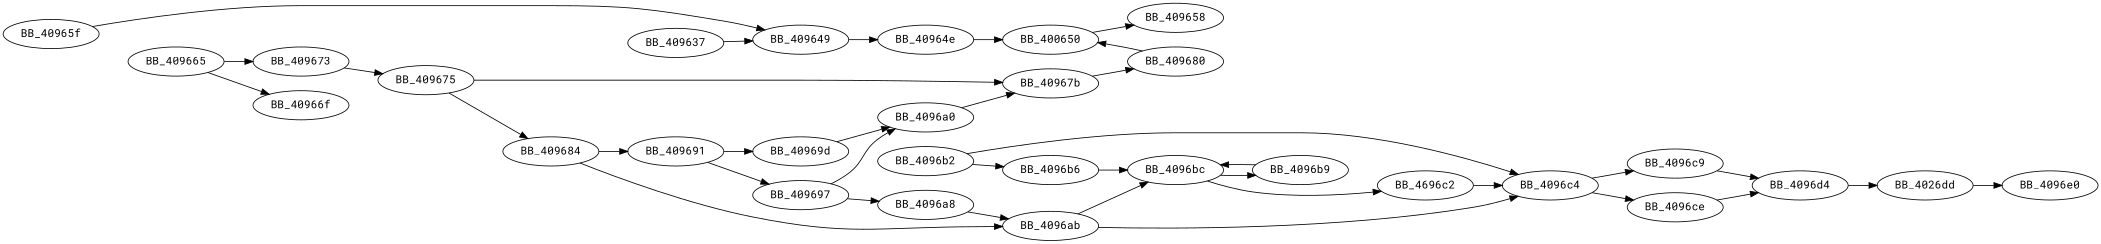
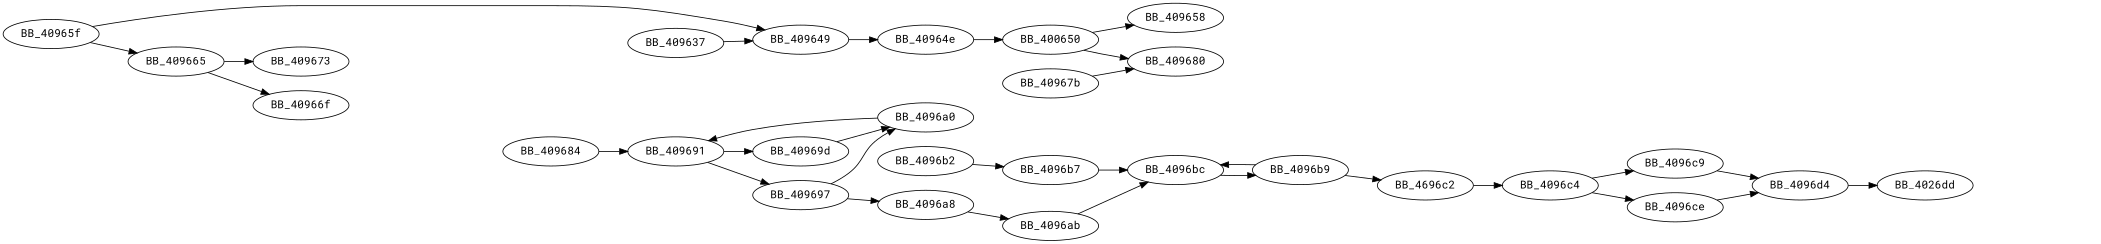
none -> (110, 47)
(1124, 47) -> (1102, 54)
(426, 80) -> none
(984, 101) -> (796, 124)
(1240, 133) -> none
(1051, 170) -> (1051, 170)
(2050, 185) -> none
(1290, 195) -> (1359, 177)
(783, 222) -> none
(1305, 224) -> none
